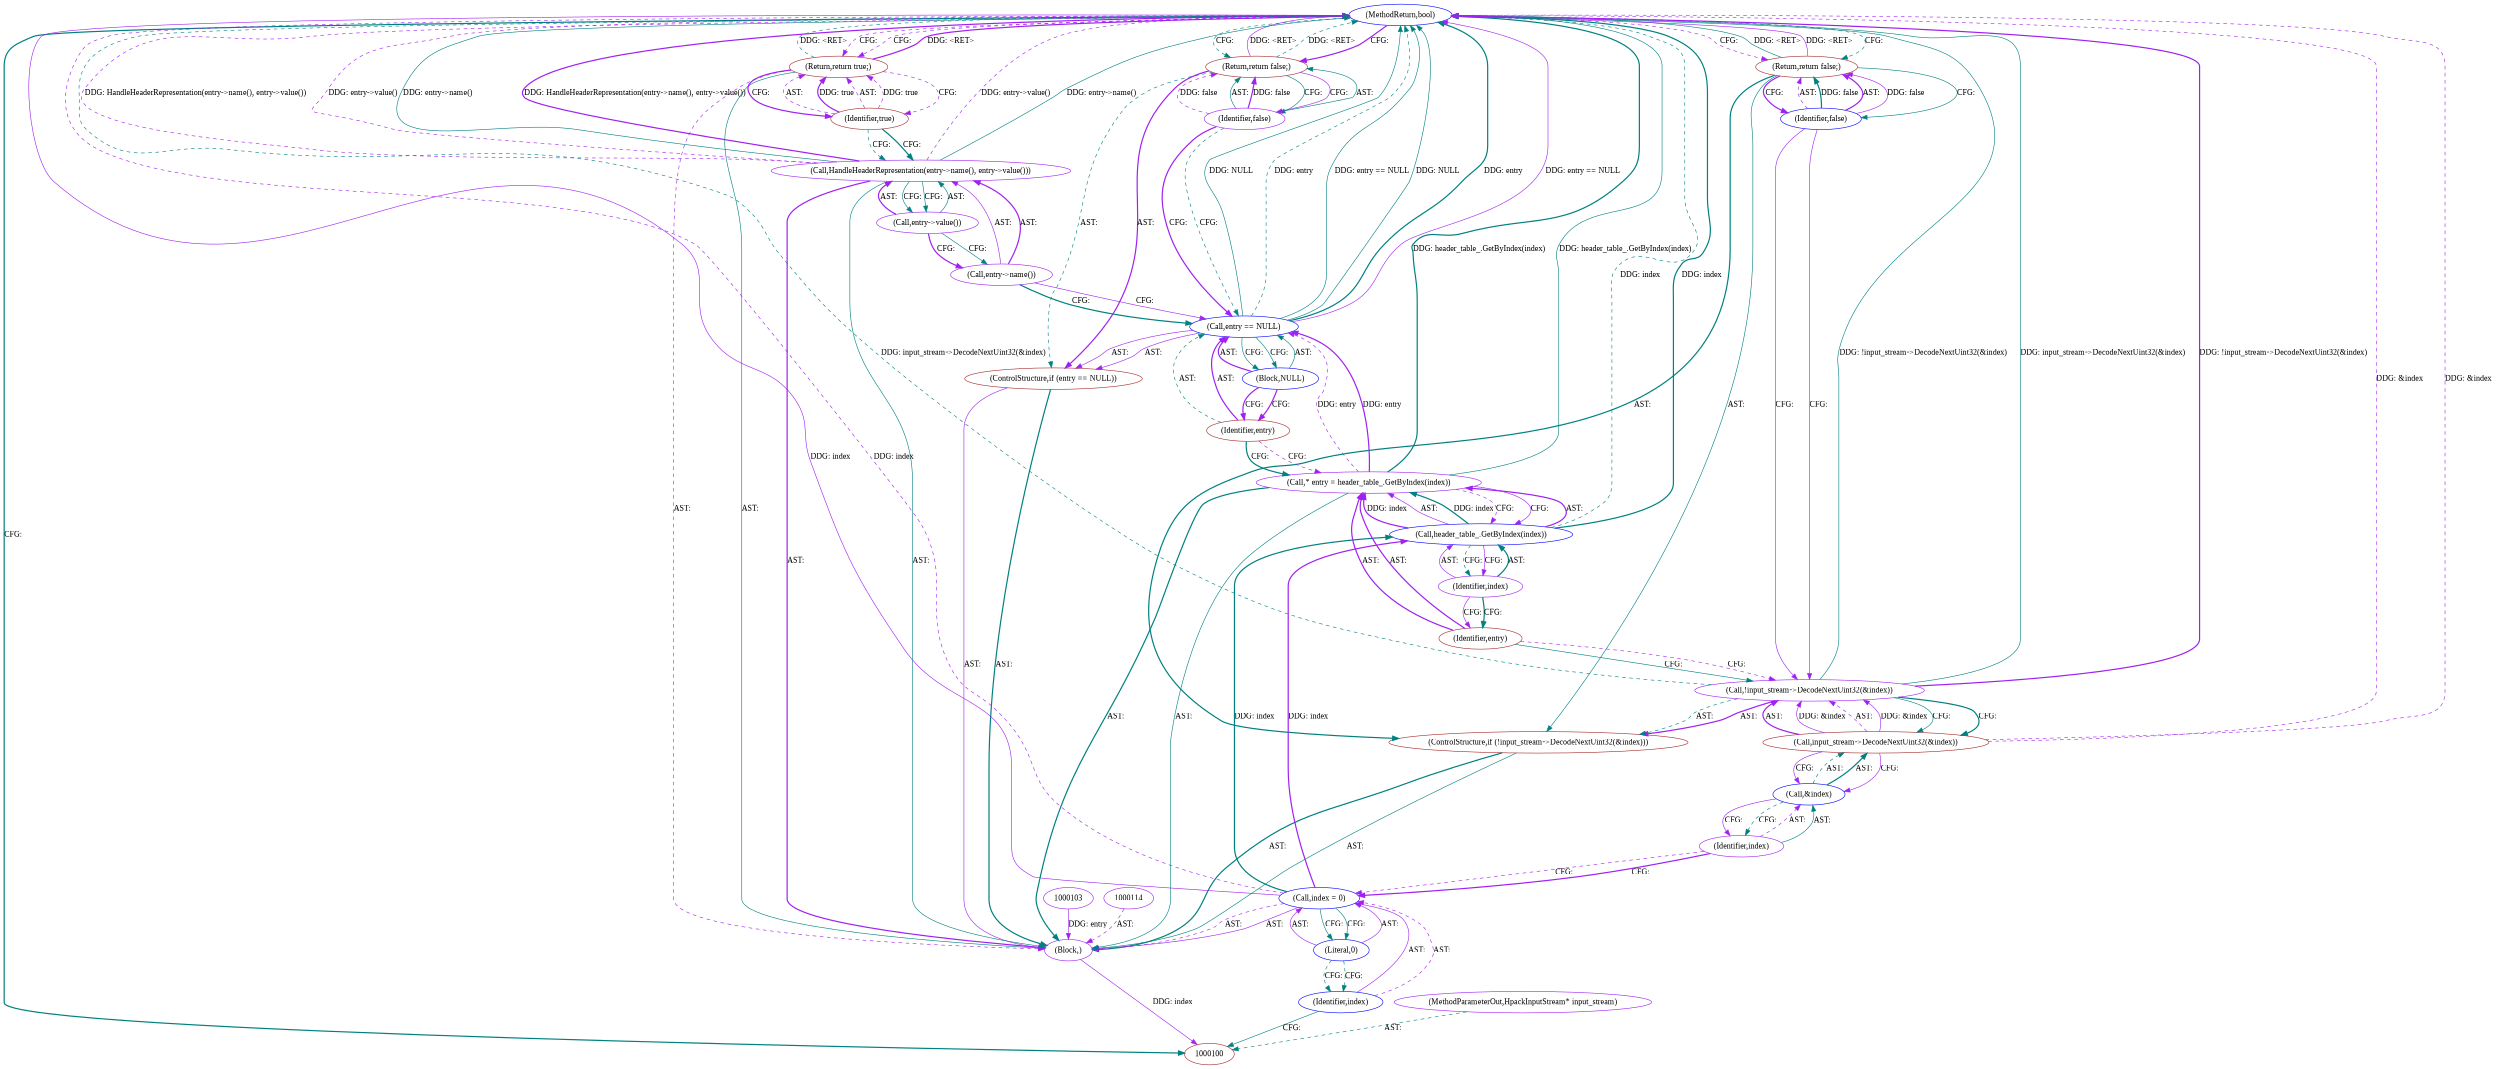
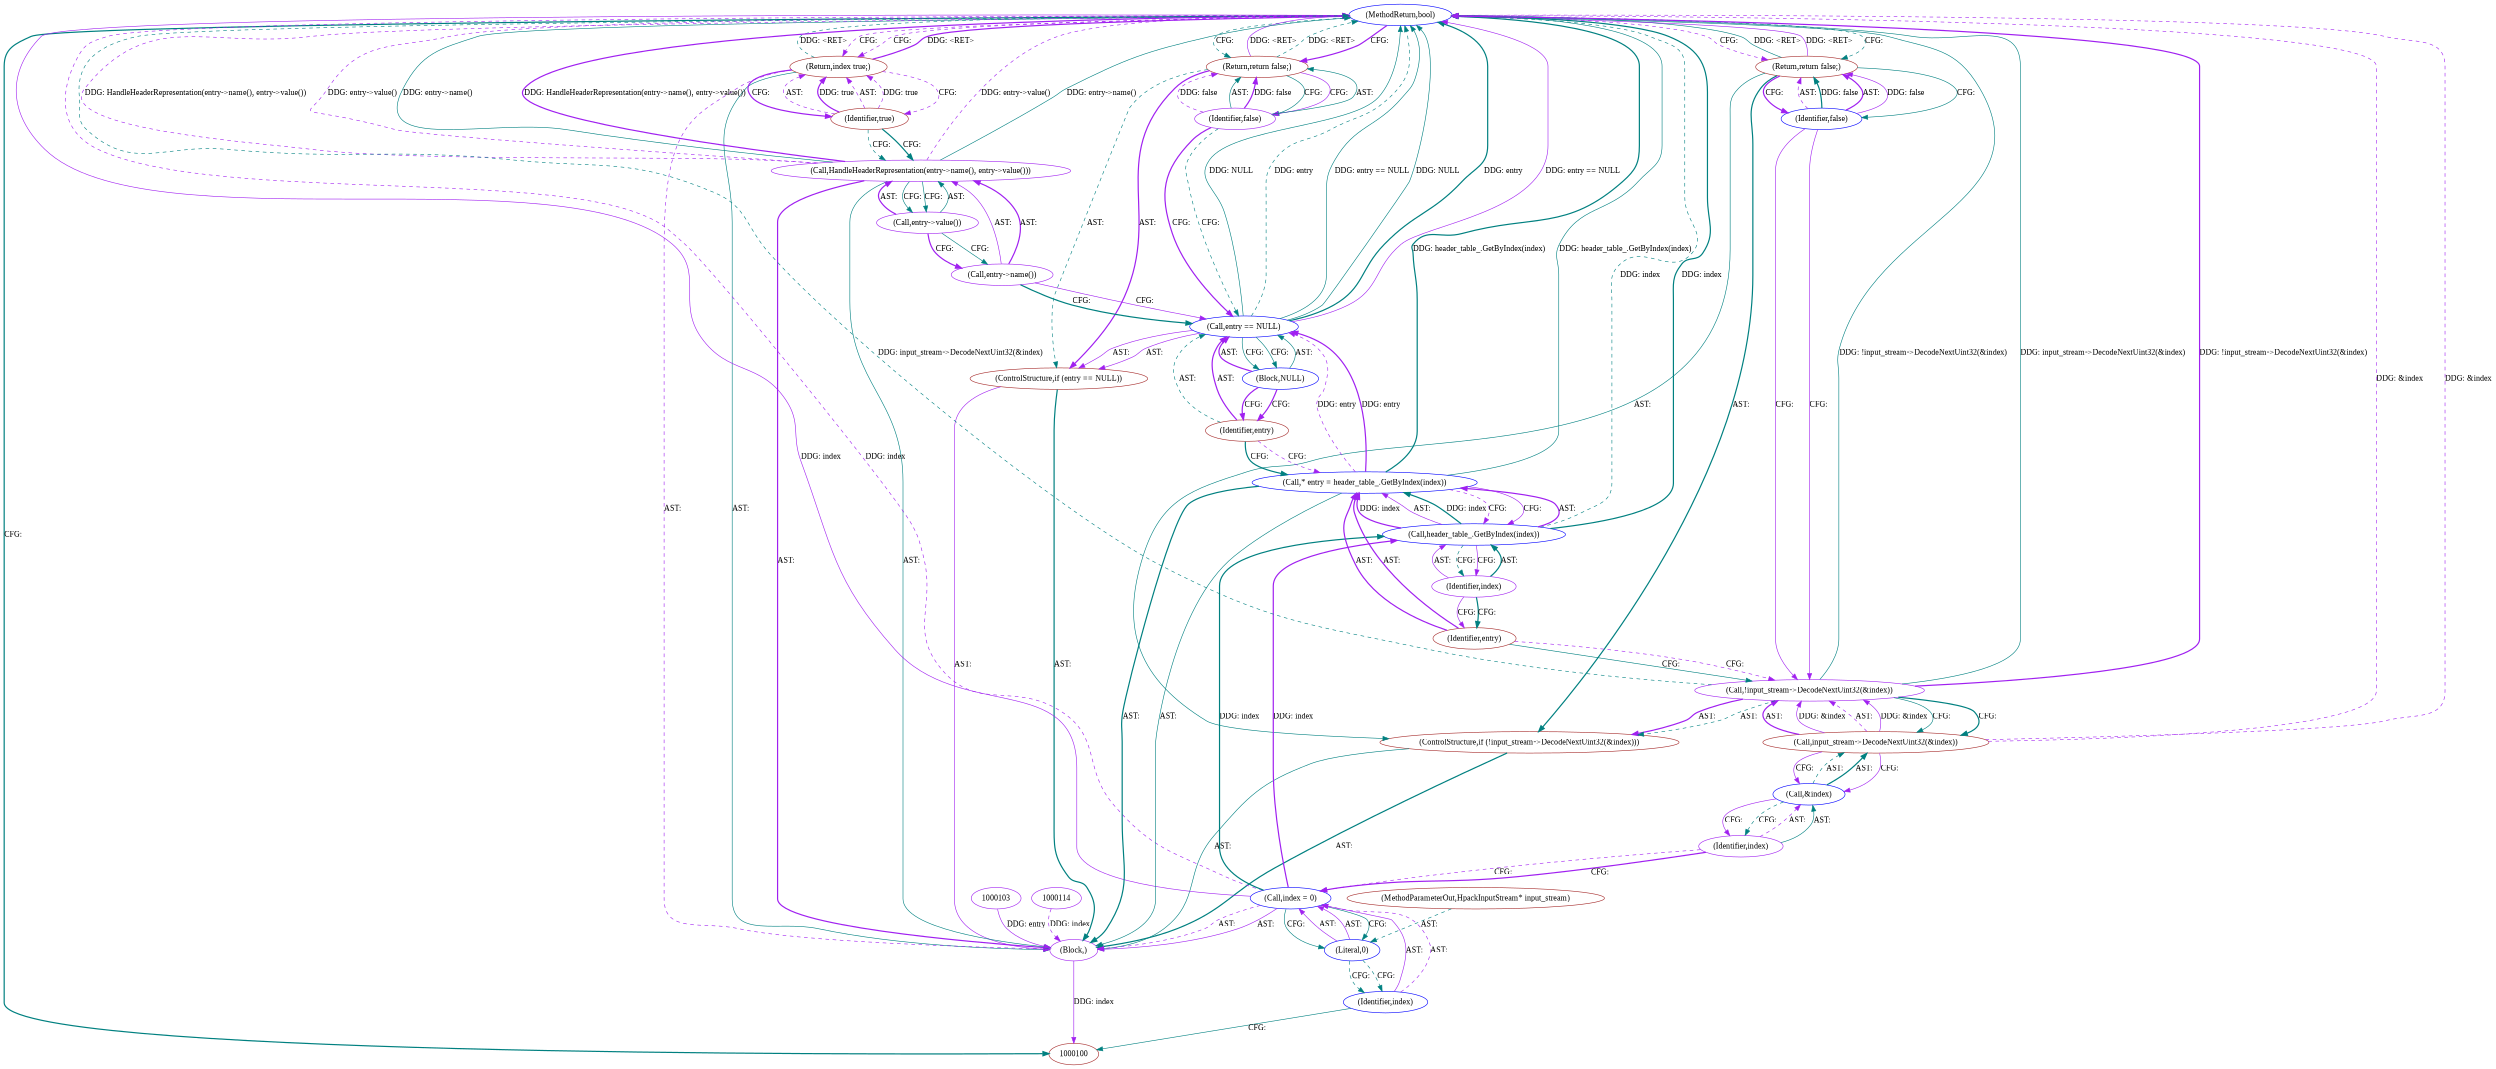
(838, 67) -> (838, 67)
(1369, 483) -> (1365, 483)
(1127, 924) -> (1070, 924)
(1523, 1002) -> (1476, 898)
(1352, 1030) -> (1412, 925)
